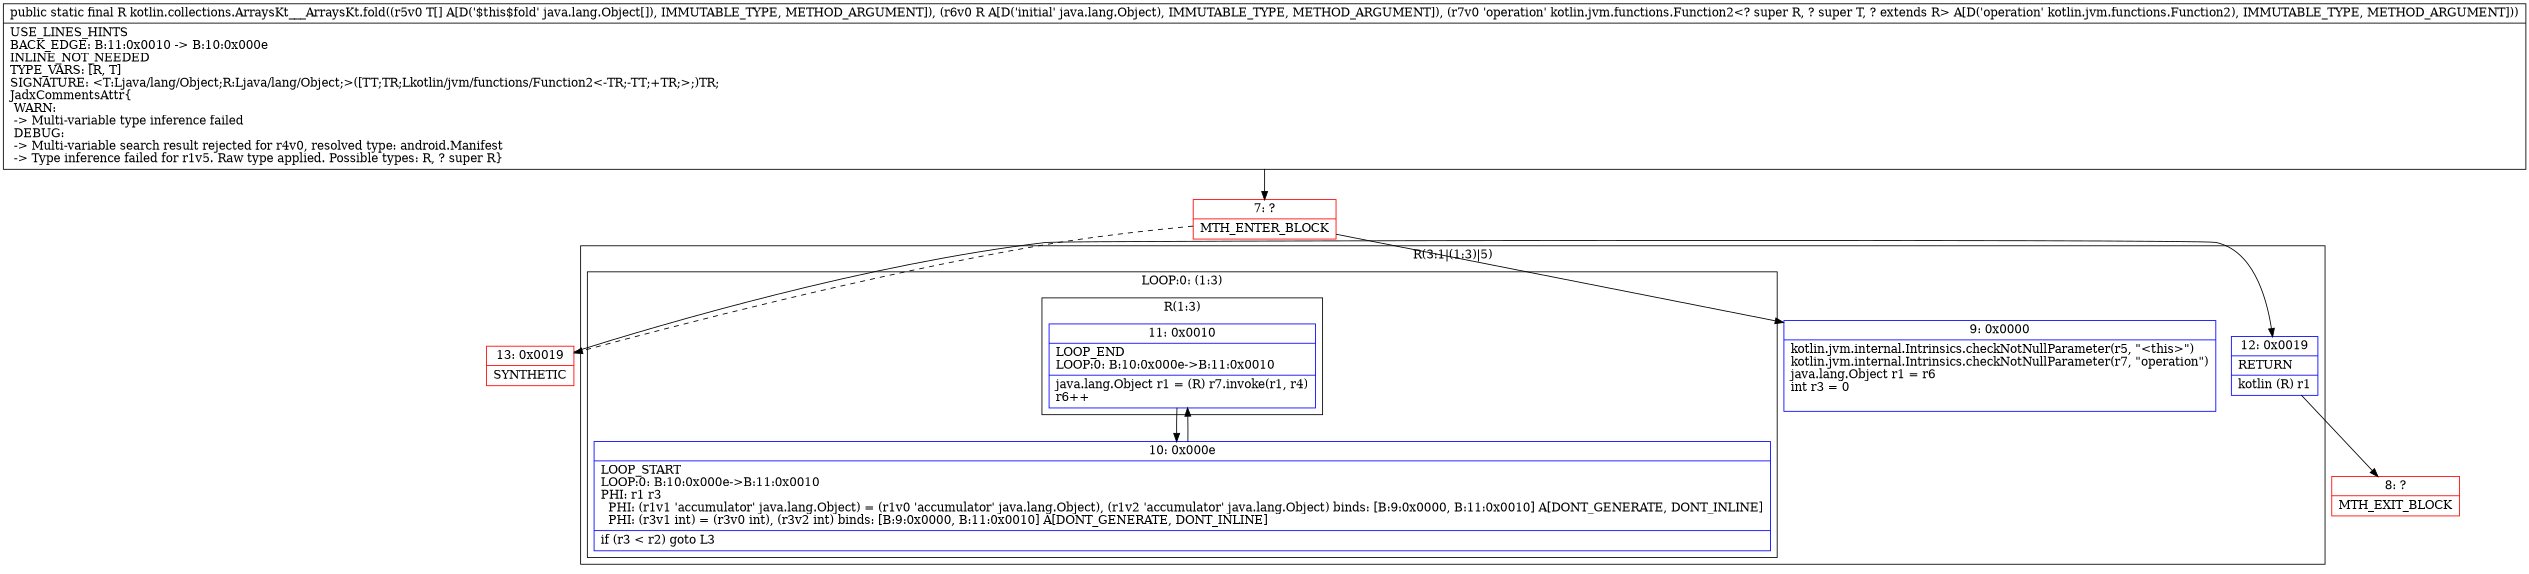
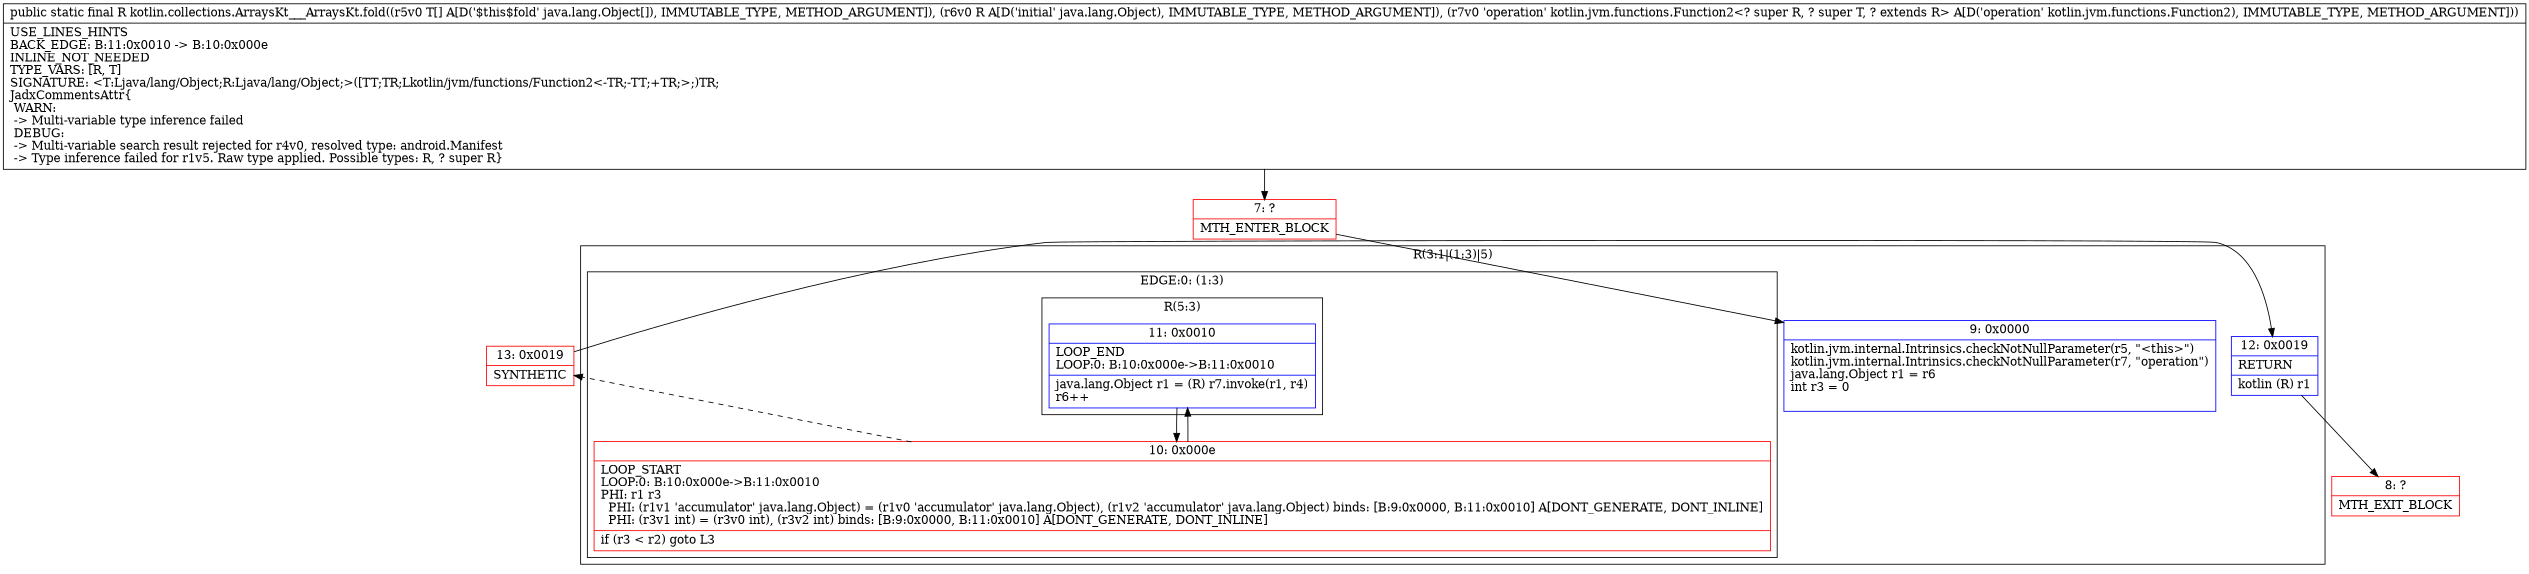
(870, 280) -> (747, 409)
(1182, 281) -> (1182, 281)
(1182, 308) -> (1182, 308)
(1182, 496) -> (1182, 496)
